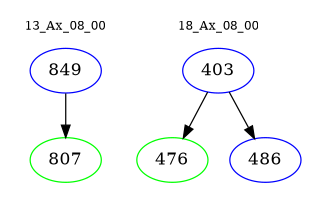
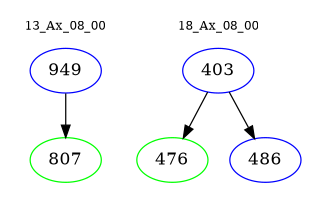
(66, 71) -> (66, 71)
